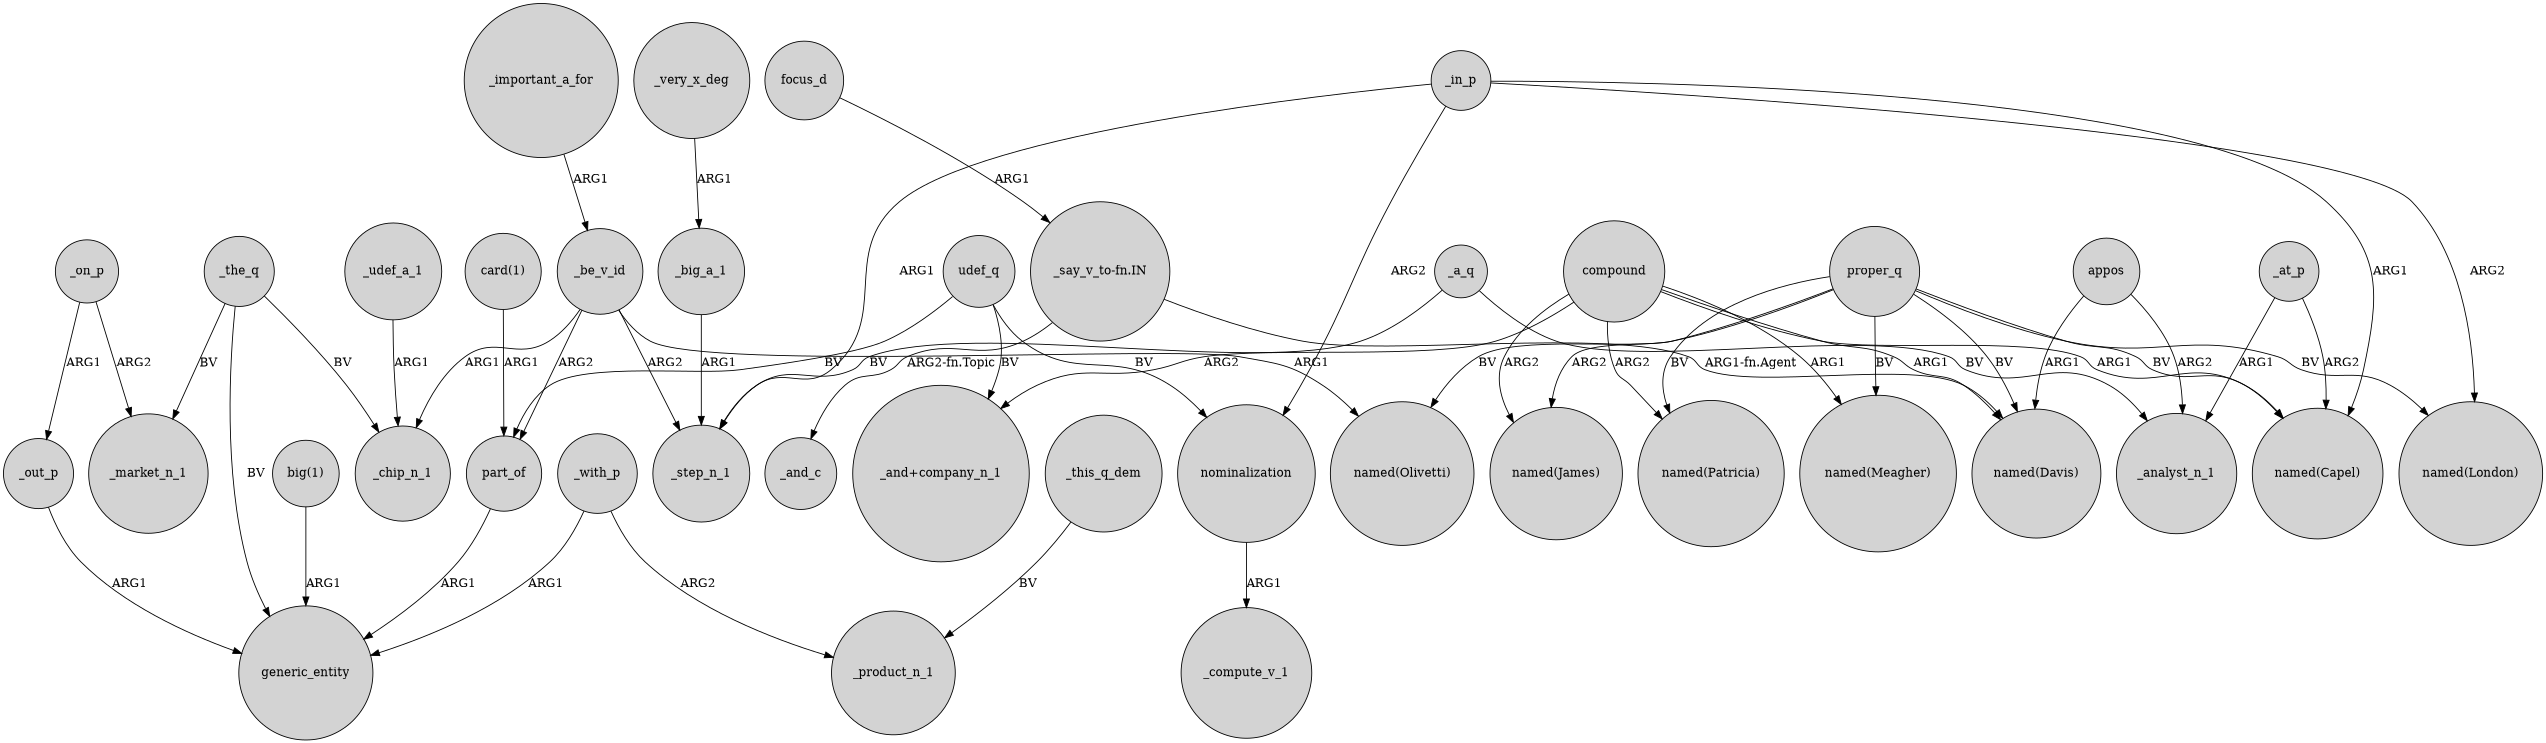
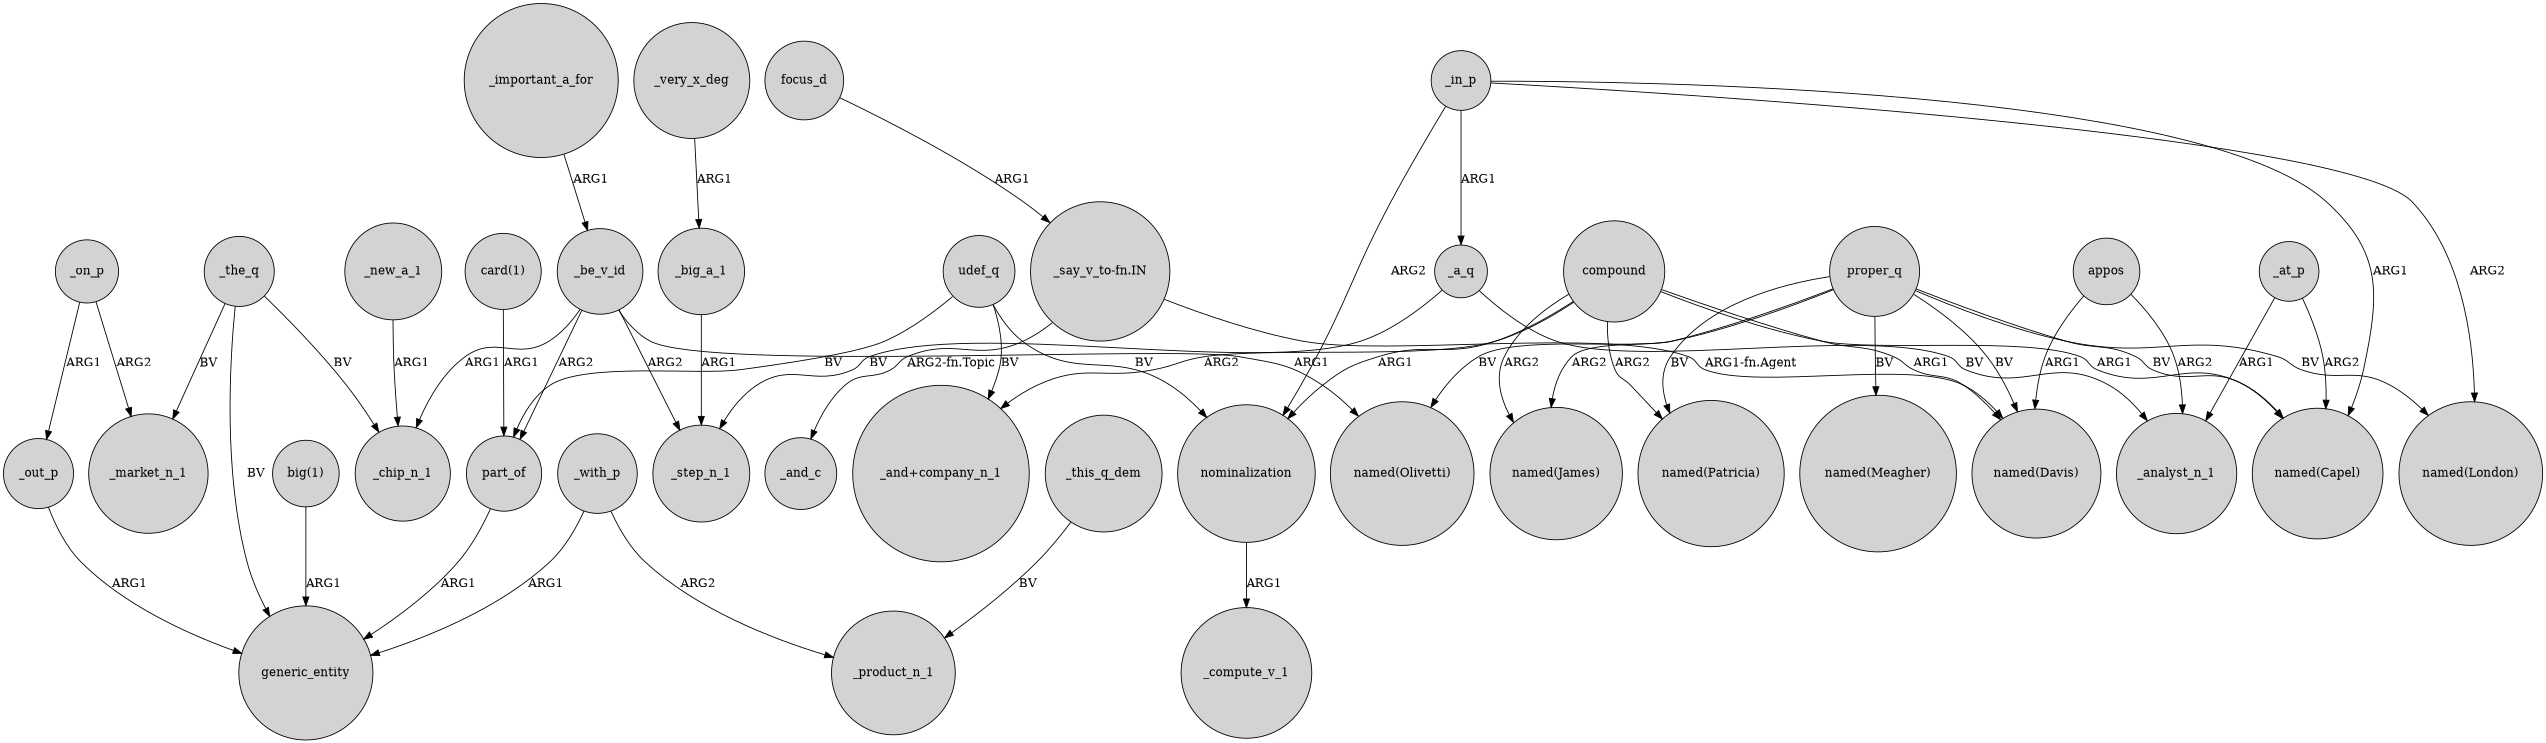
(1006, 155) -> (1461, 173)
(393, 271) -> (393, 271)
(1772, 336) -> (1376, 357)
